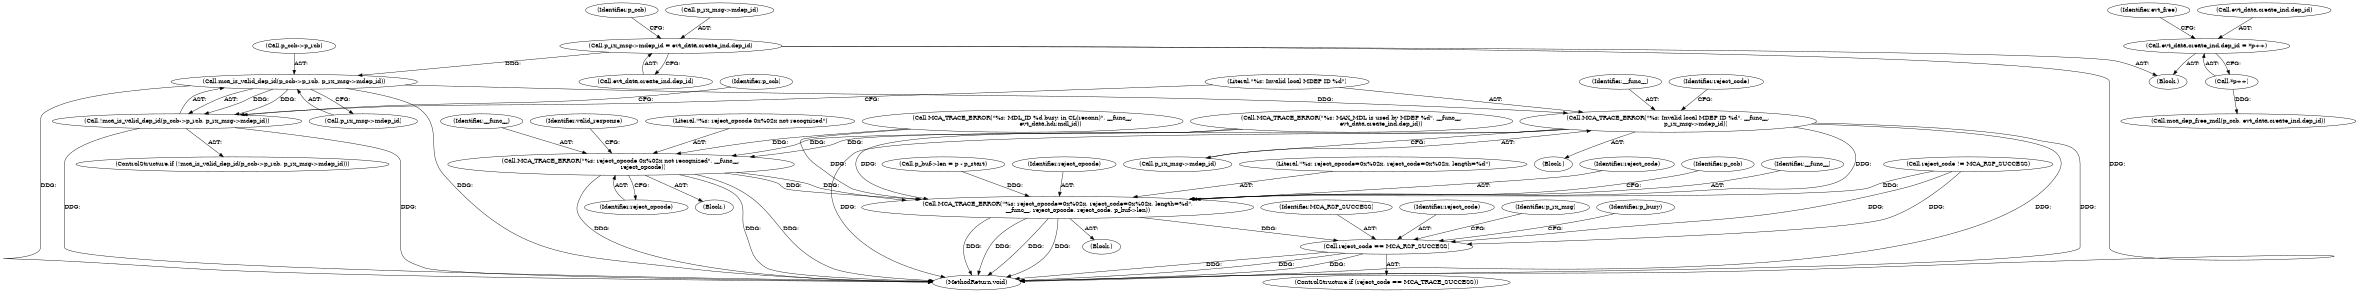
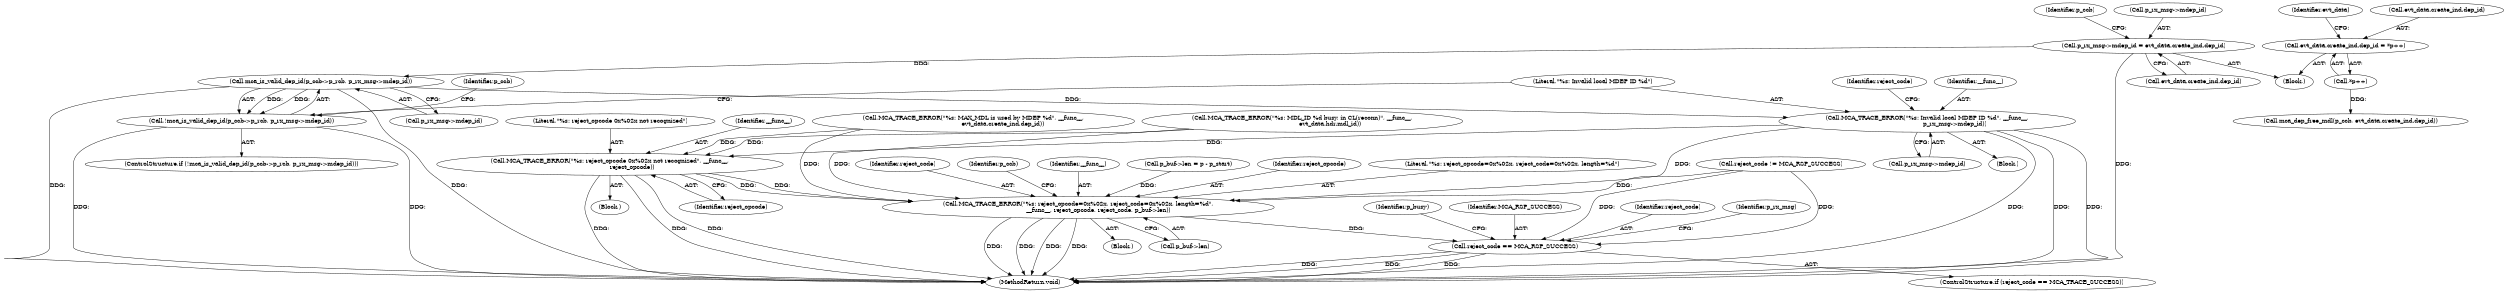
(2149, 10) -> (2321, 10)
(294, 46) -> none
(2234, 64) -> (2357, 64)
(584, 121) -> none
none -> (1185, 247)
